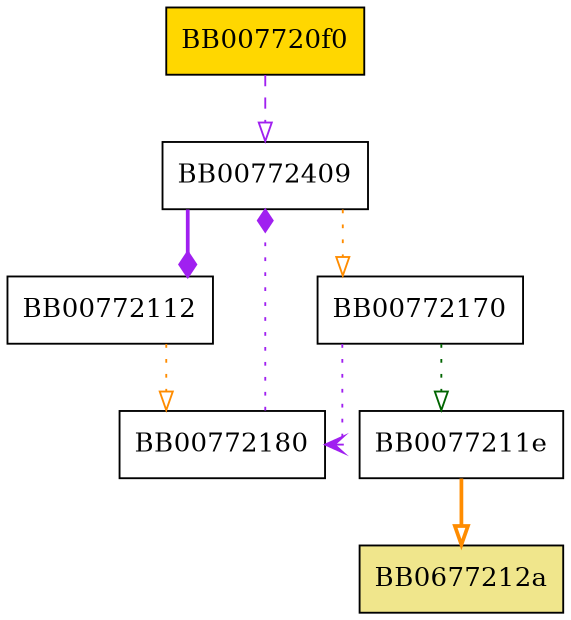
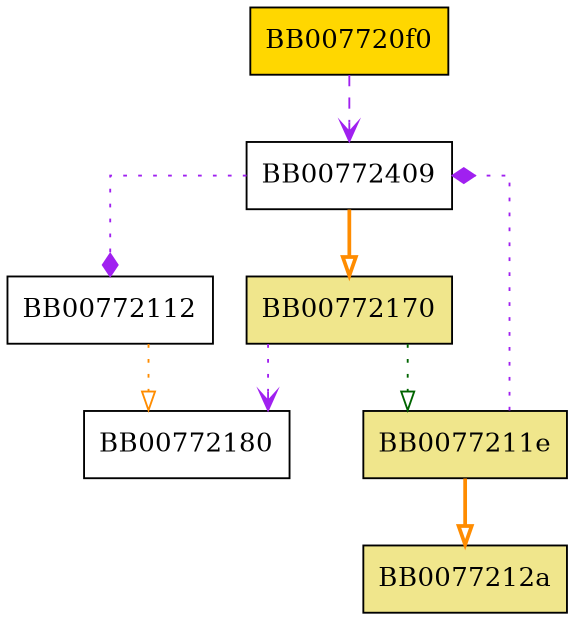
(265, 99) -> (349, 99)
(188, 231) -> (139, 176)
(343, 233) -> (349, 233)
(420, 310) -> (349, 310)
(265, 321) -> (510, 276)
(461, 445) -> (465, 445)
(461, 579) -> (465, 579)
